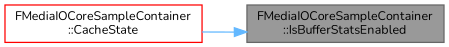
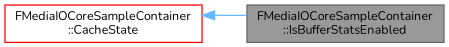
(218, 32) -> (231, 15)
